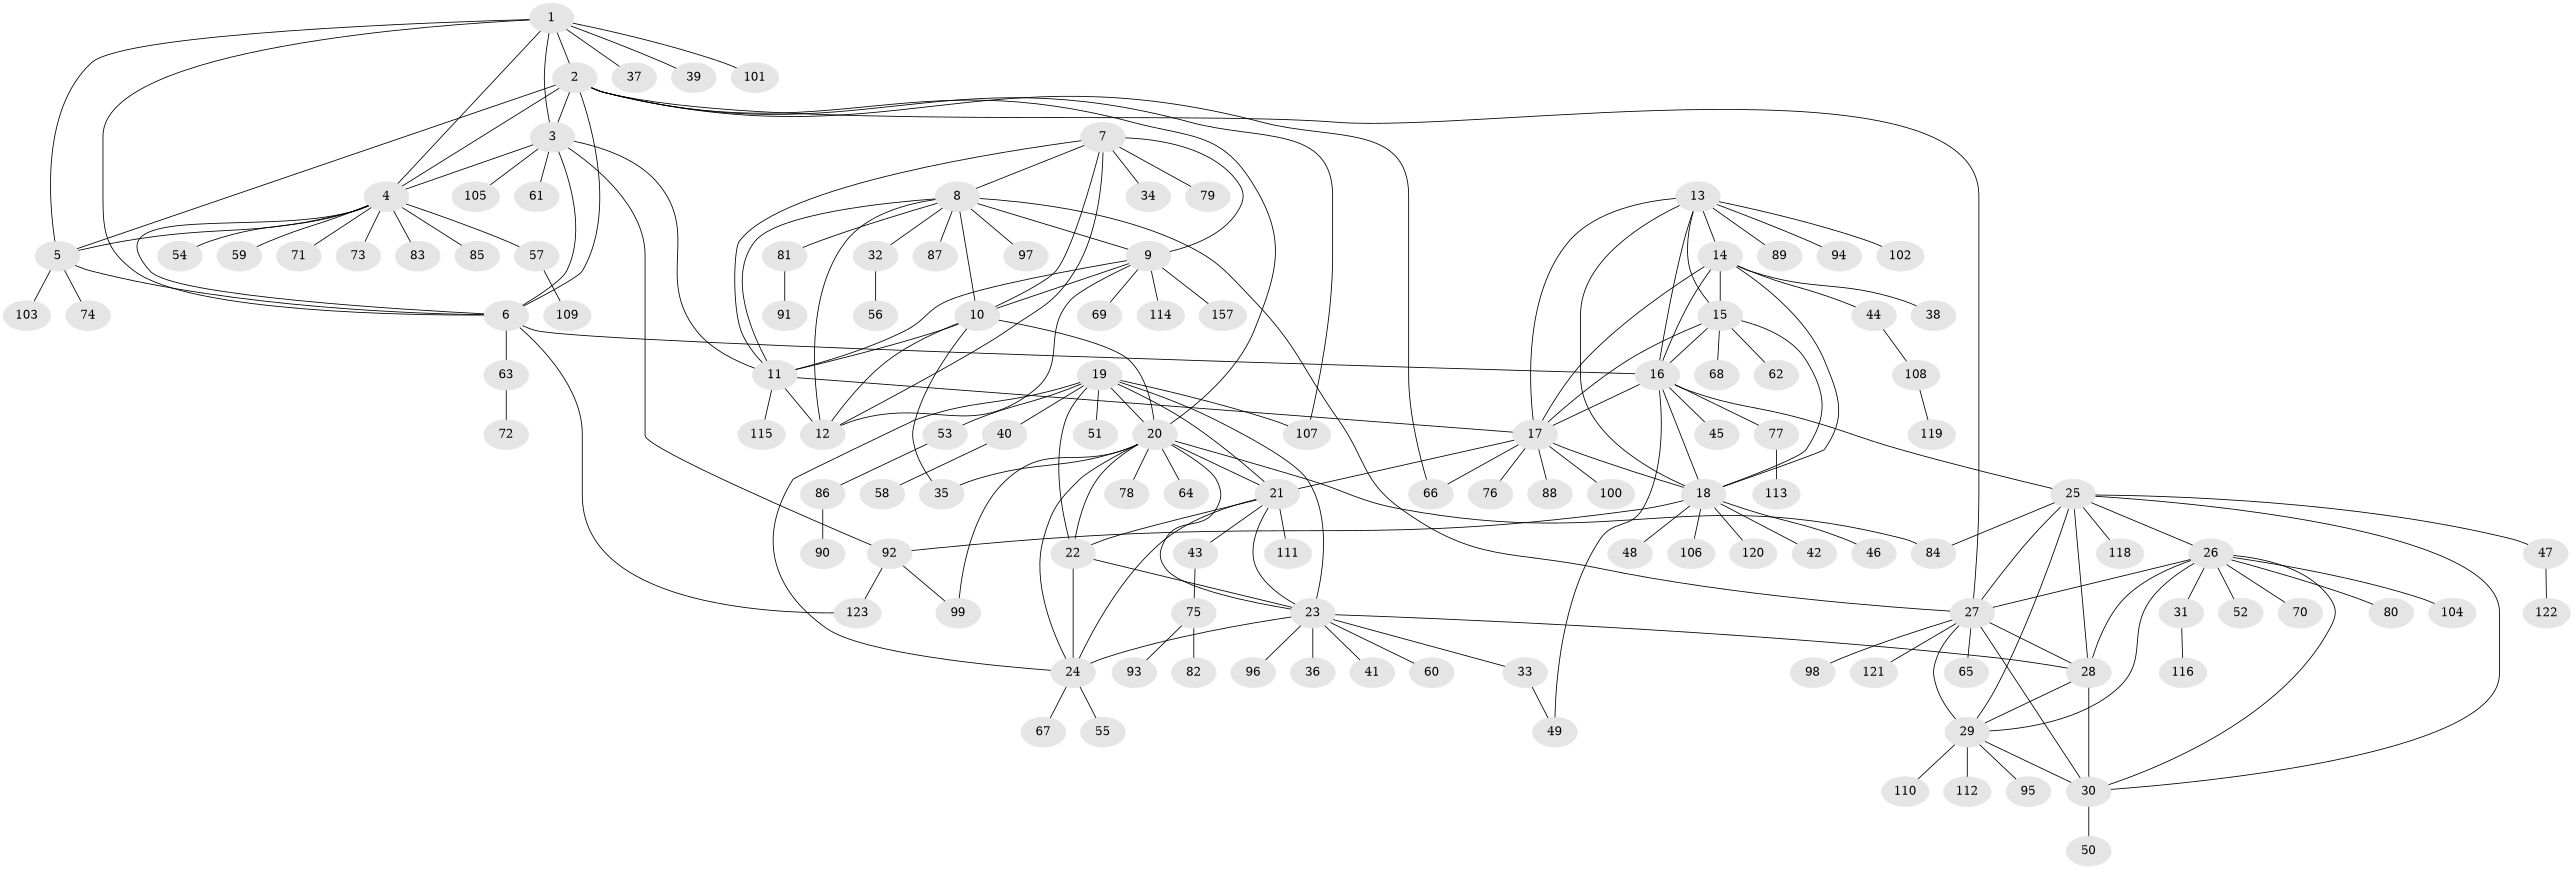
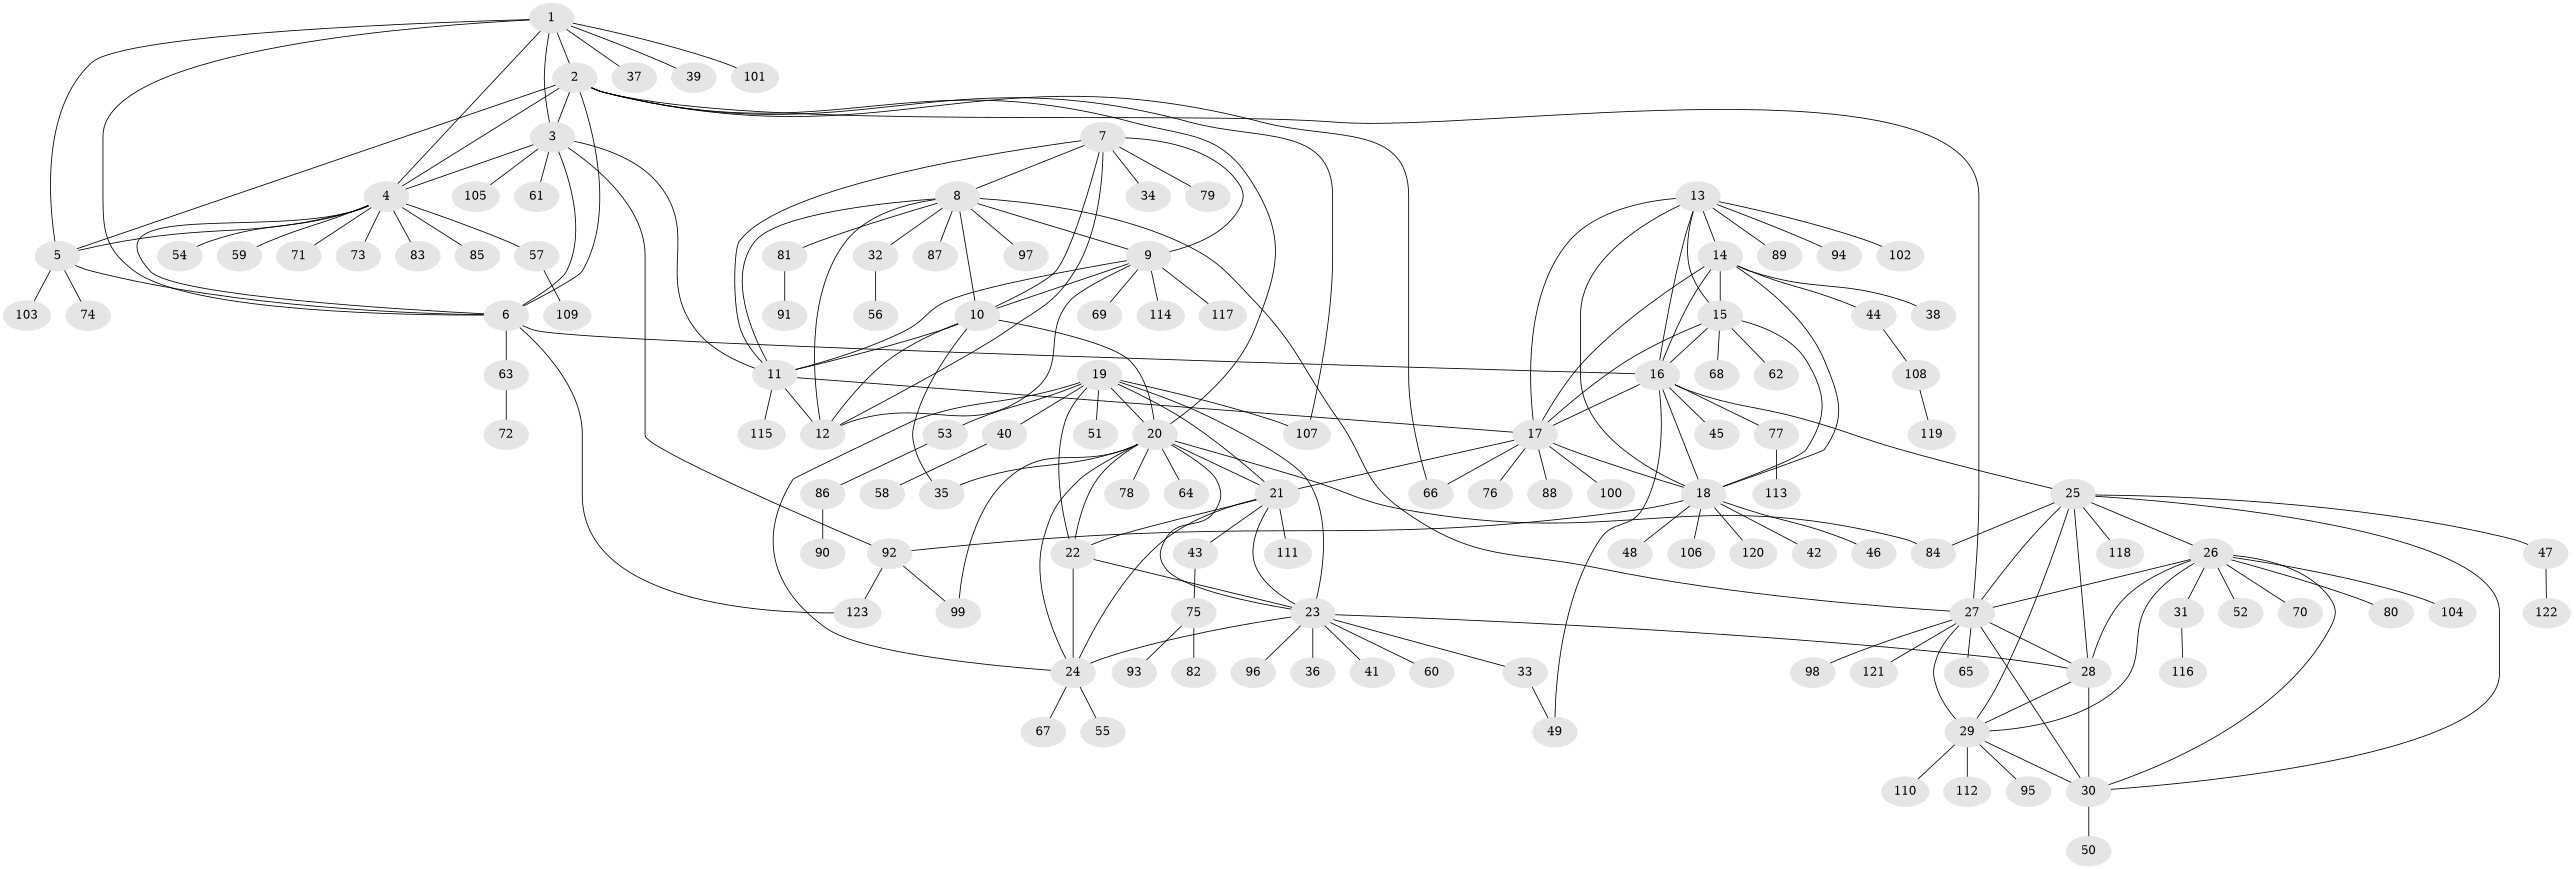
(1223, 316) -> (1223, 316)
